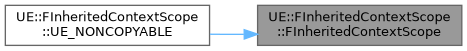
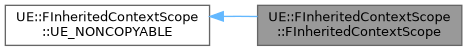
(227, 34) -> (240, 16)
